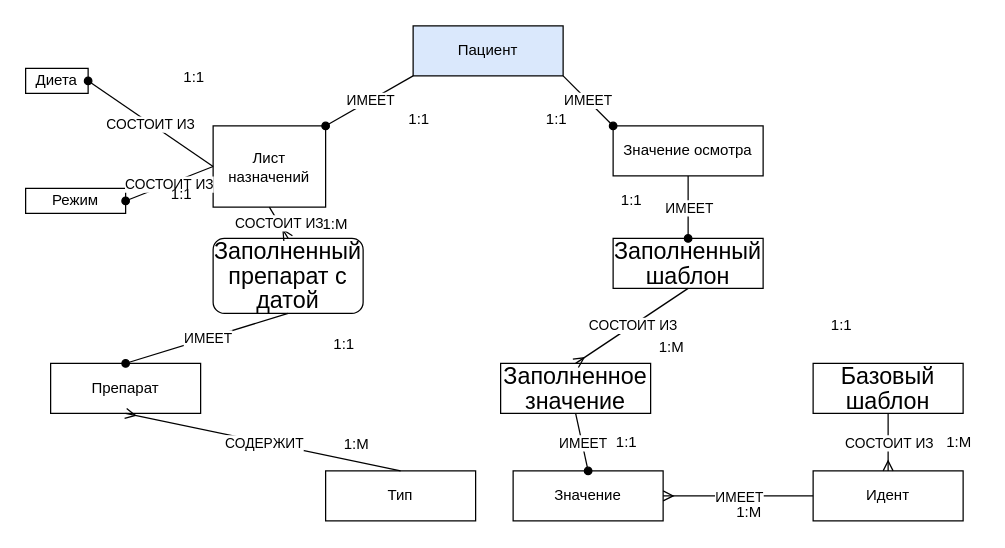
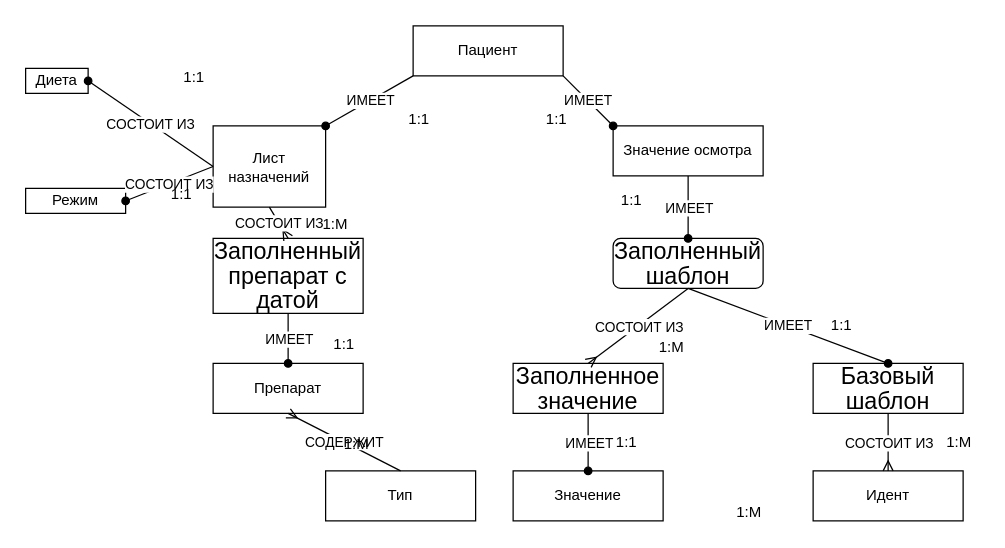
(488, 51) -> (488, 51)
(688, 263) -> (688, 263)
(288, 276) -> (288, 276)
none -> (787, 325)
(126, 388) -> (288, 388)
(576, 388) -> (588, 388)
(738, 496) -> none
